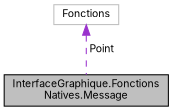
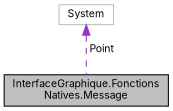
(86, 15) -> (86, 15)
